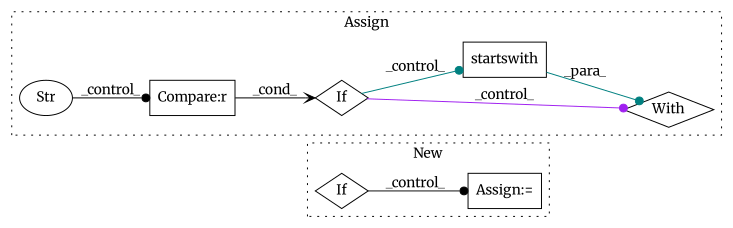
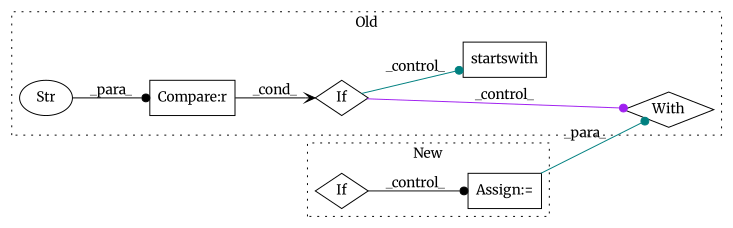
(367, 23) -> (367, 23)
(591, 86) -> (591, 148)
(111, 91) -> (111, 91)
